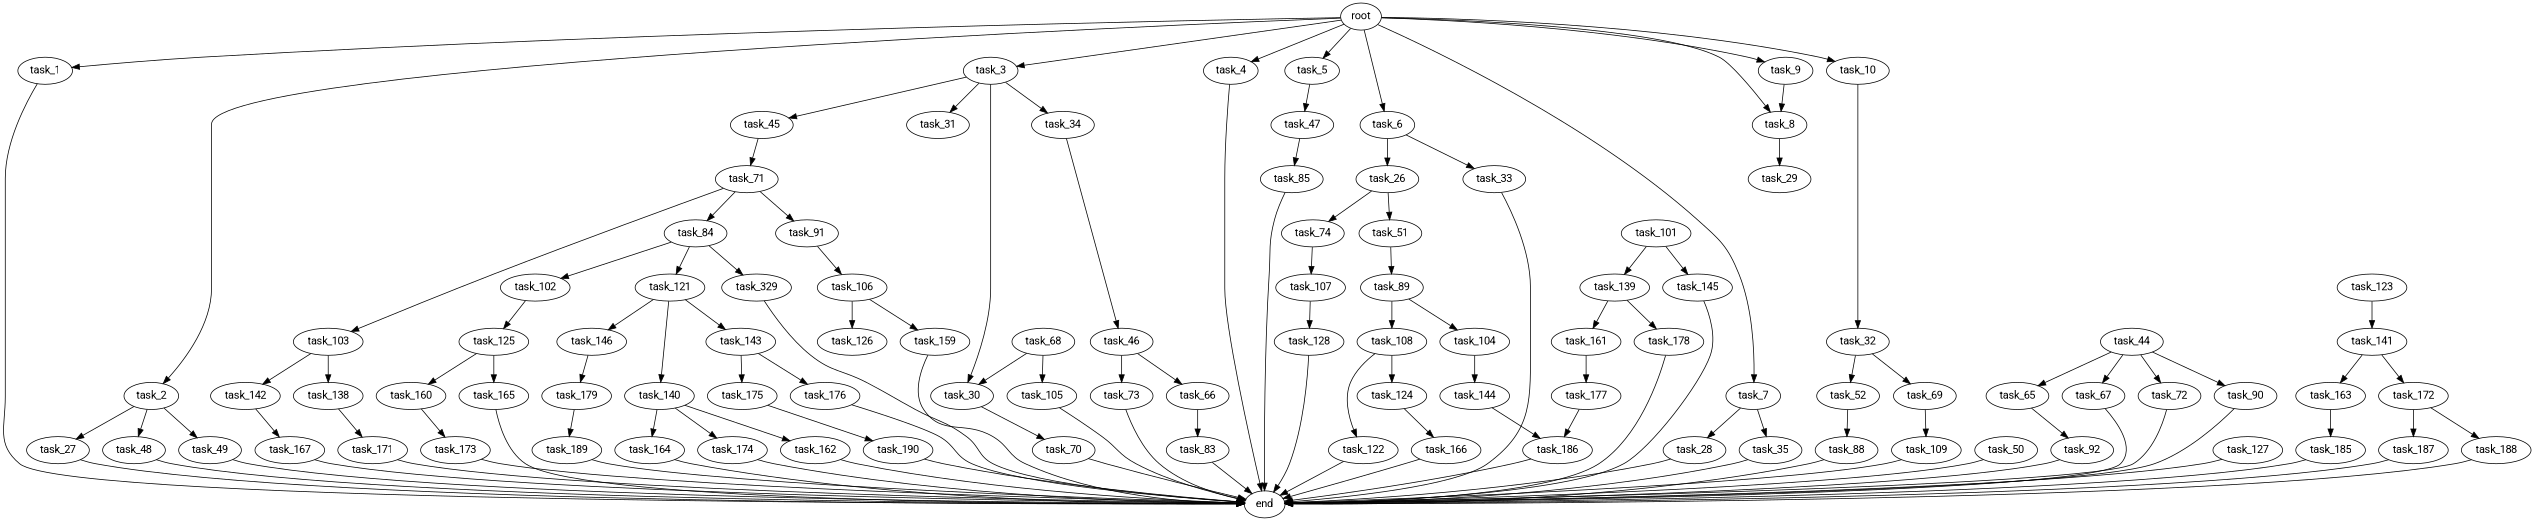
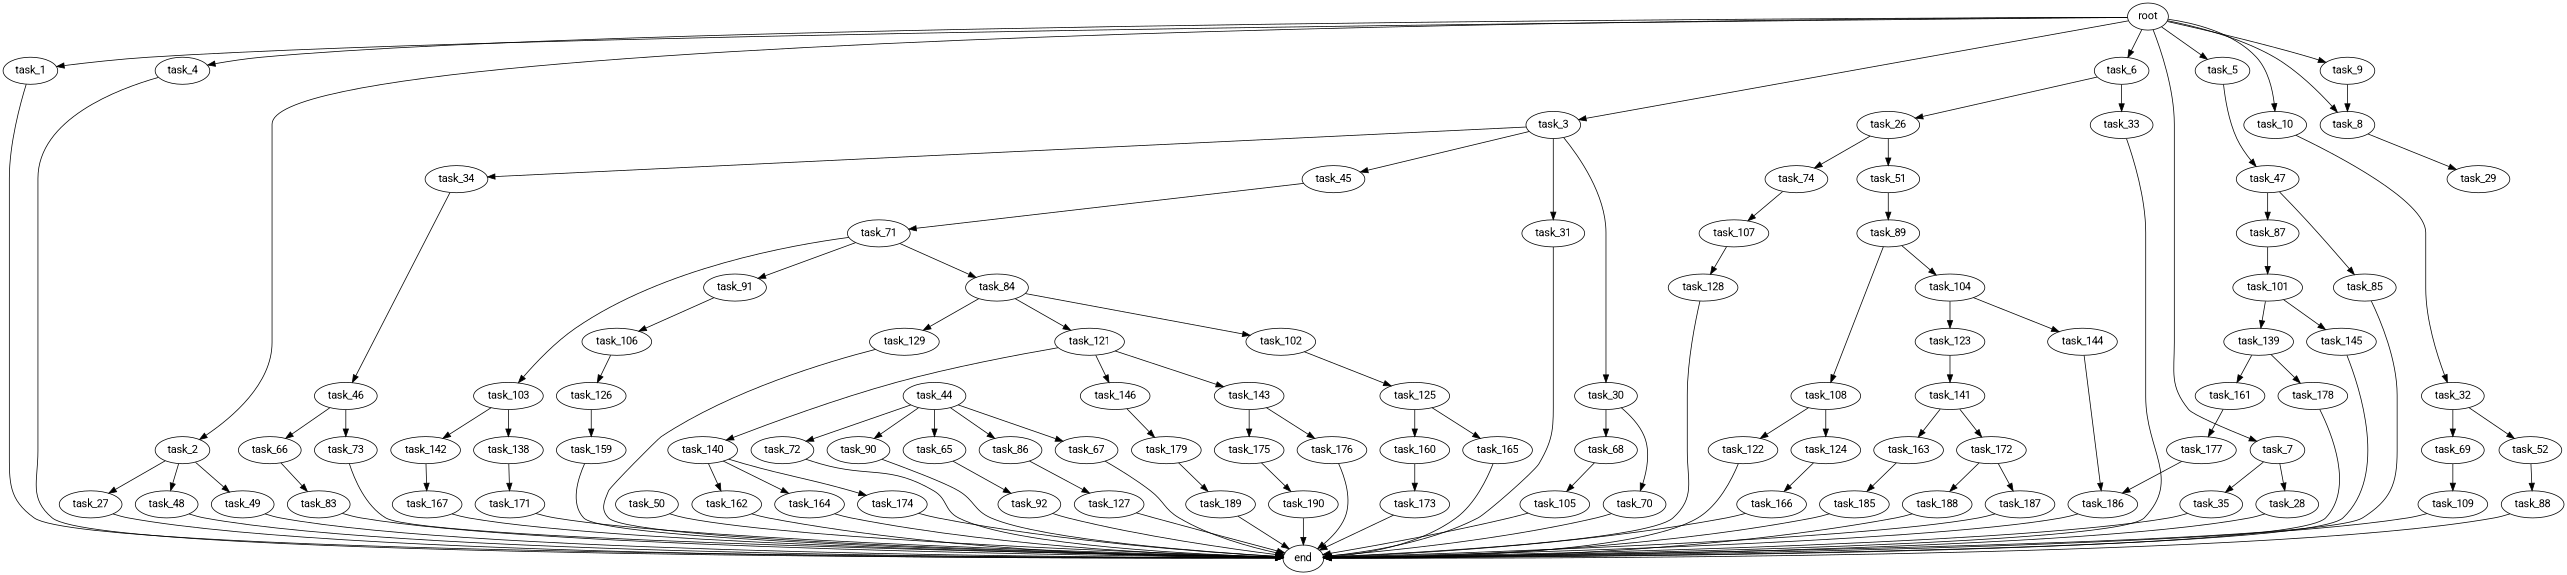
none -> (2268, 233)
(757, 288) -> (904, 342)
none -> (1950, 311)
(890, 313) -> (591, 419)
(1006, 367) -> (1606, 419)
none -> (1011, 450)
none -> (1534, 469)
